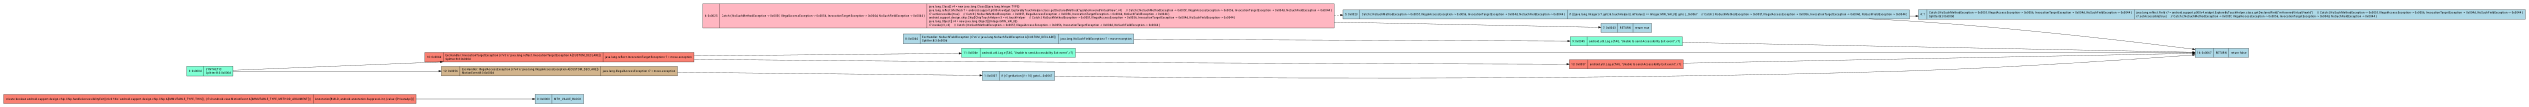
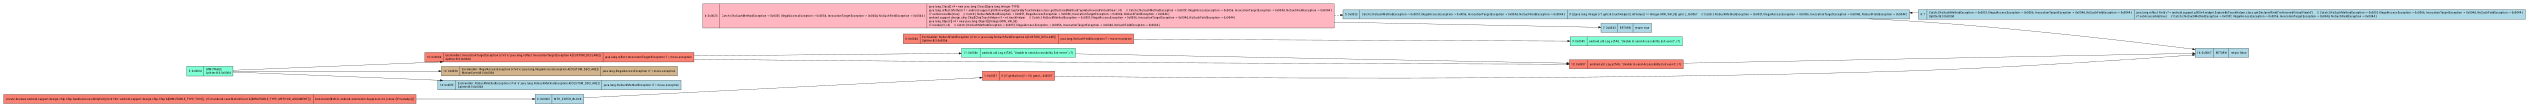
(1913, 16) -> (1915, 13)
(1018, 39) -> (1018, 39)
(1938, 47) -> none
(1634, 53) -> (1321, 59)
(214, 69) -> (214, 69)
(829, 74) -> (782, 88)
(1018, 76) -> (1018, 76)
none -> (559, 85)
(568, 99) -> (568, 99)
